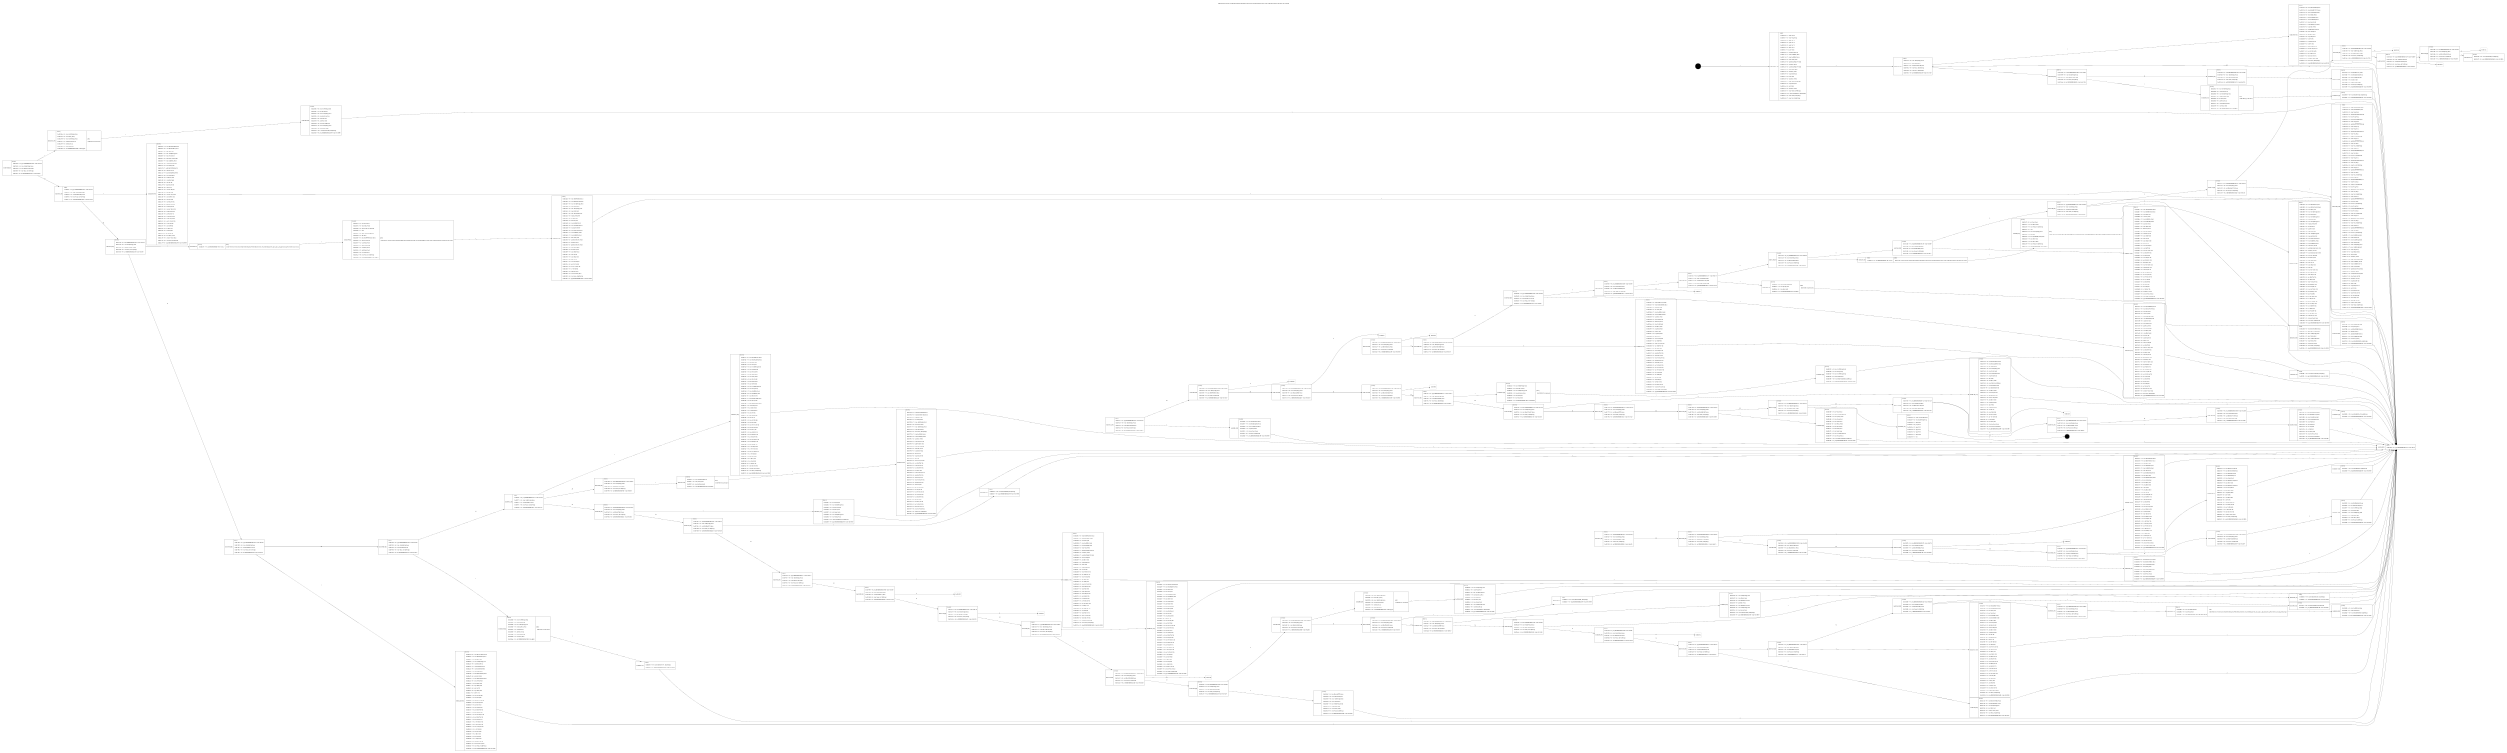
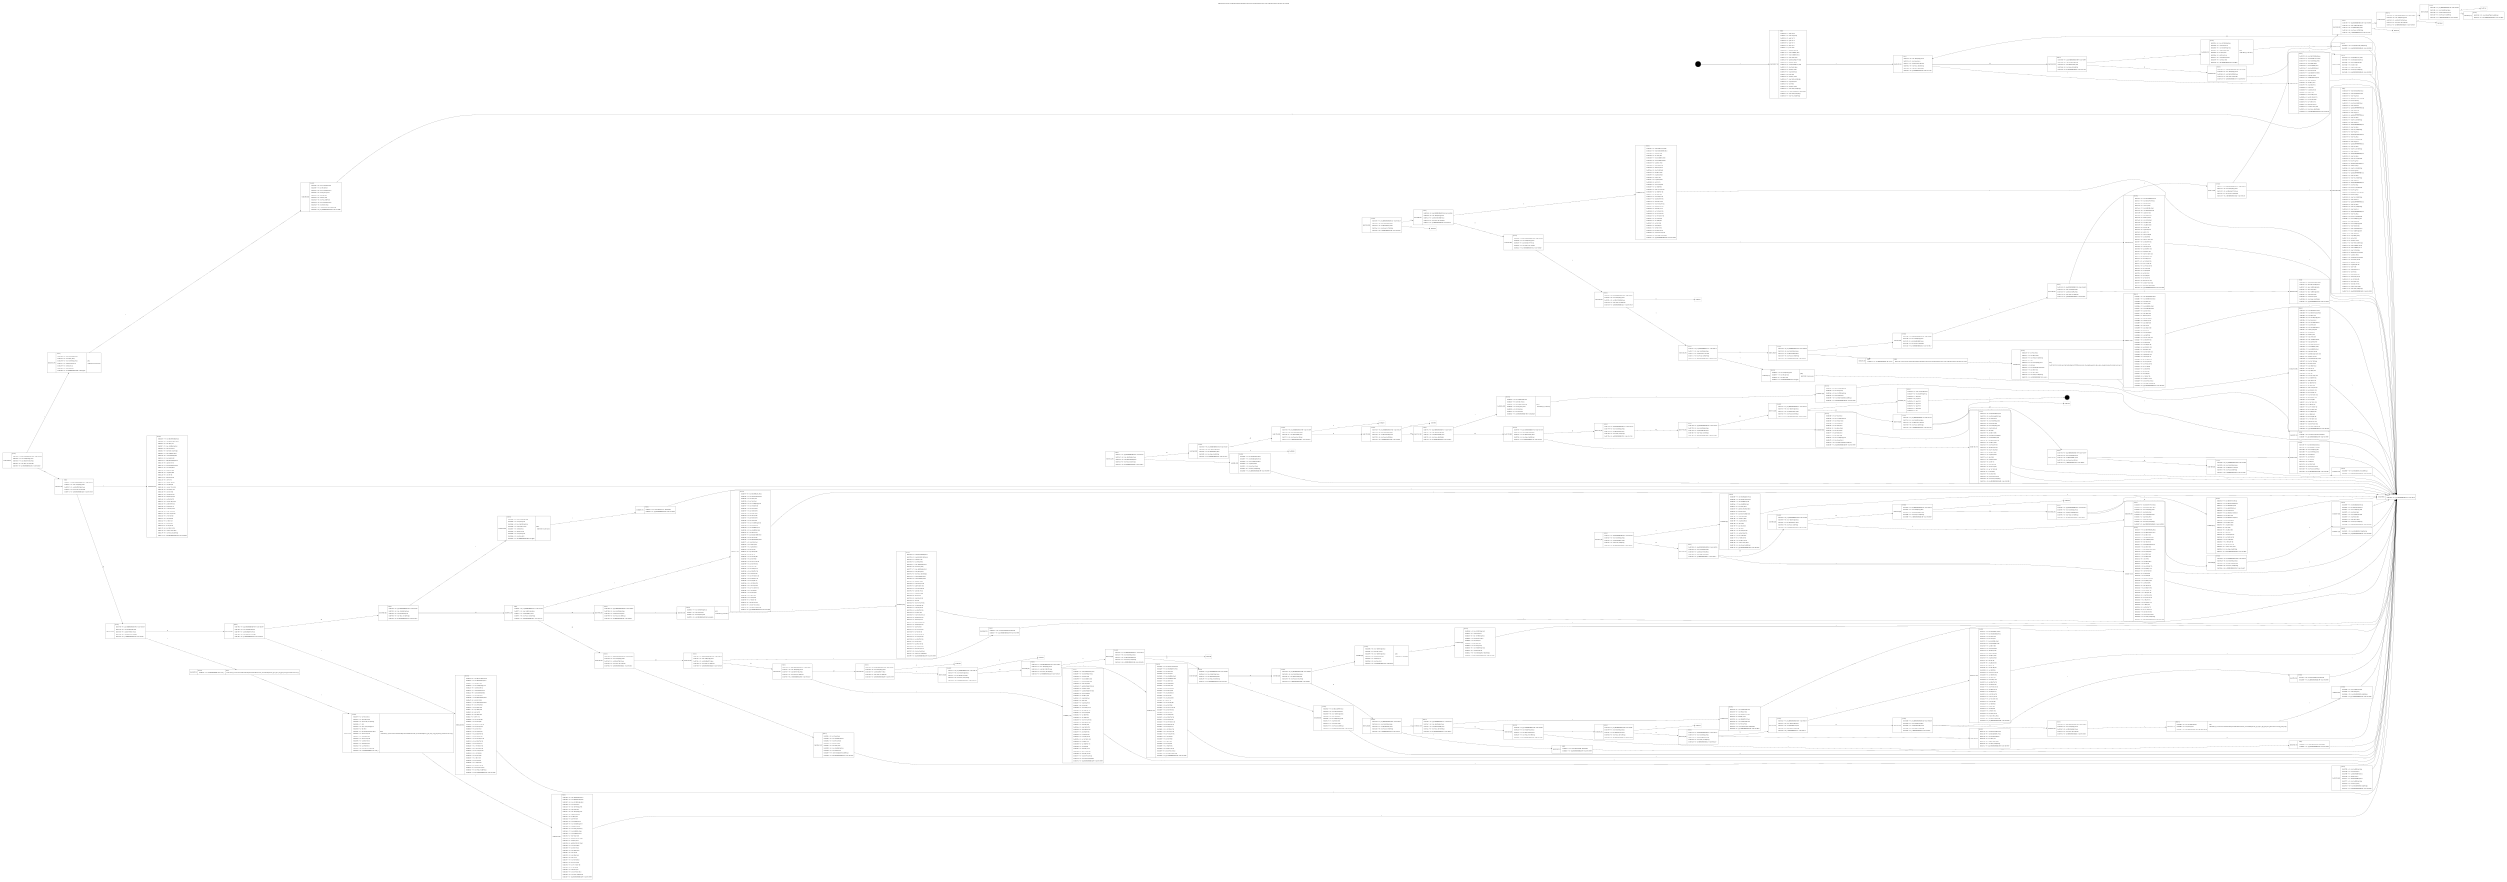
none -> (1740, 522)
